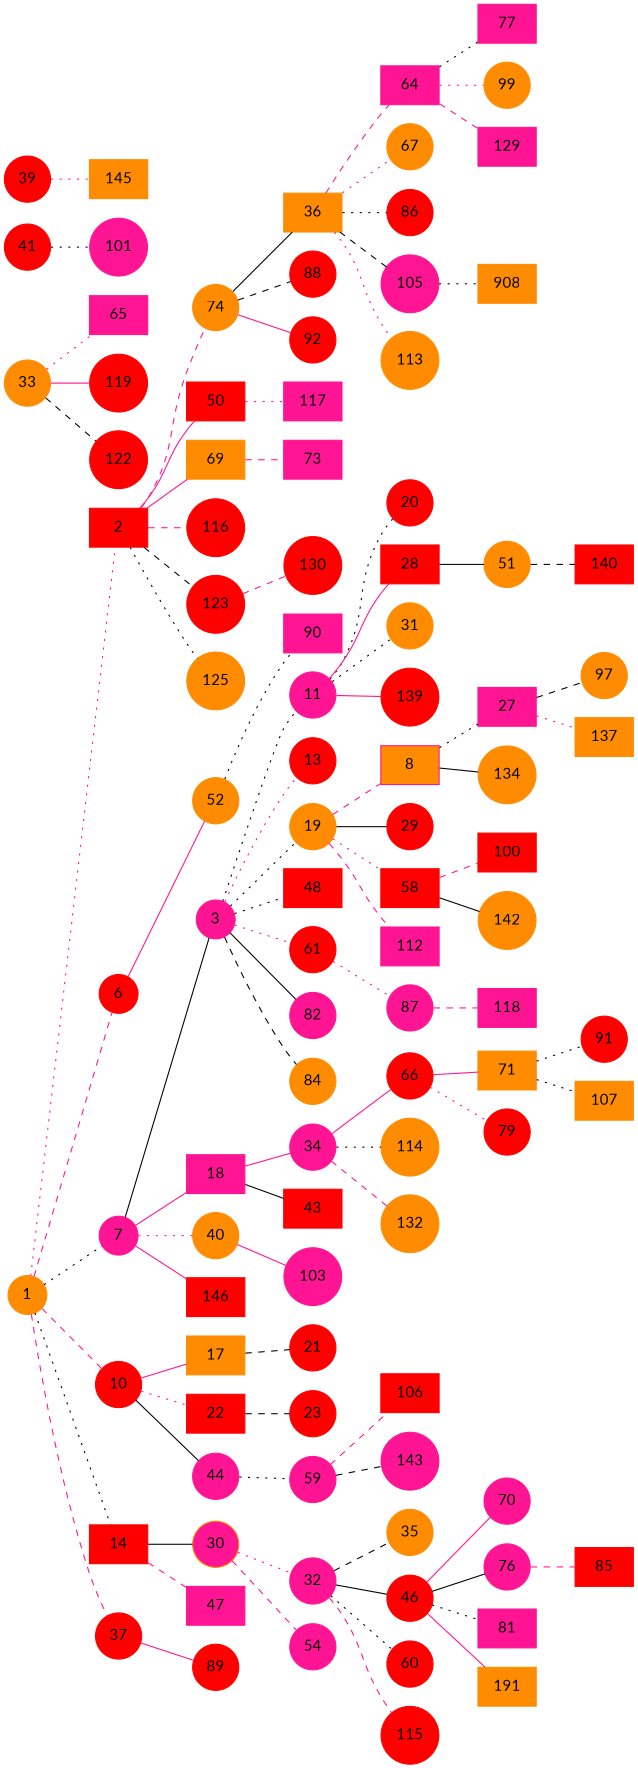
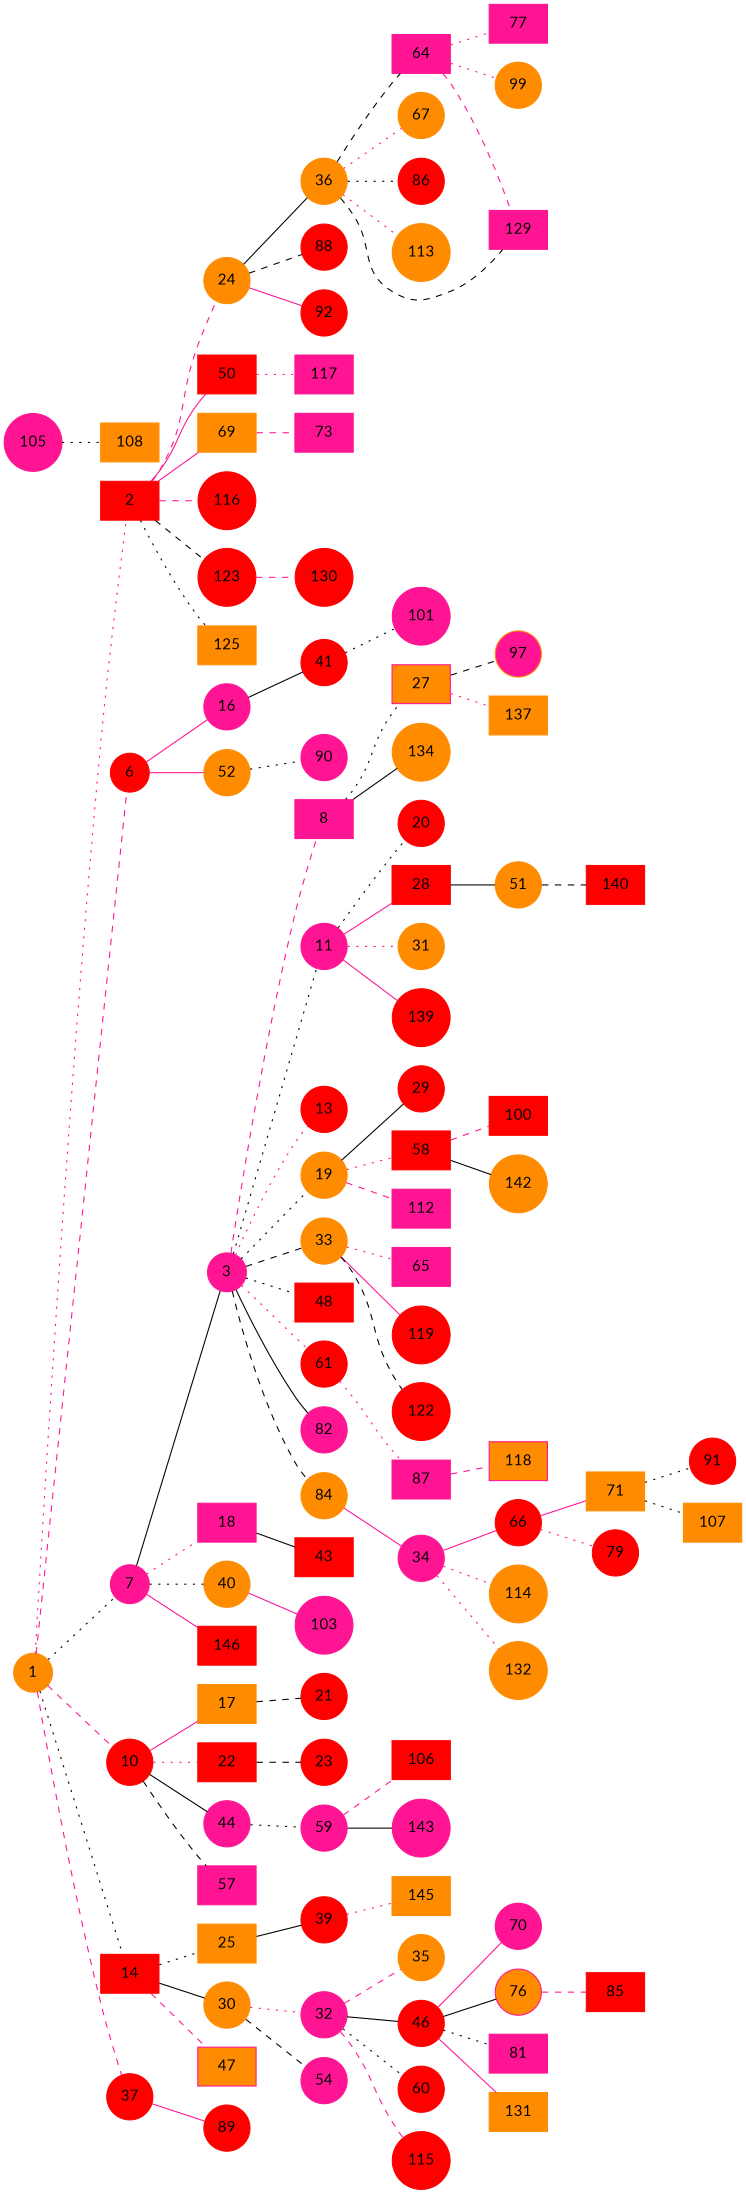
(459, 54) -> (470, 39)
(356, 148) -> (367, 116)
(313, 213) -> (324, 181)
(363, 249) -> (401, 296)
(507, 284) -> (130, 442)
(216, 308) -> (227, 281)
(313, 633) -> (324, 758)
(361, 660) -> (373, 946)
(604, 676) -> (518, 654)
(216, 681) -> (227, 645)
none -> (227, 707)
(507, 707) -> (421, 684)
(410, 765) -> (324, 819)
(357, 799) -> (267, 1044)
(410, 1008) -> (421, 1479)
(507, 1008) -> (518, 1461)
(359, 1147) -> (467, 1575)
(268, 1160) -> (373, 1527)
(359, 1184) -> (468, 1612)
(161, 1209) -> (172, 1558)
(165, 1236) -> (177, 1584)
none -> (274, 1257)
(359, 1471) -> (370, 1828)
(216, 1544) -> (227, 2005)
(362, 1557) -> (373, 1986)
(507, 1567) -> (518, 1992)
(264, 1595) -> (276, 2043)
(216, 1606) -> (227, 2067)
(507, 1687) -> (518, 2112)
none -> (227, 1885)
none -> (227, 1944)
